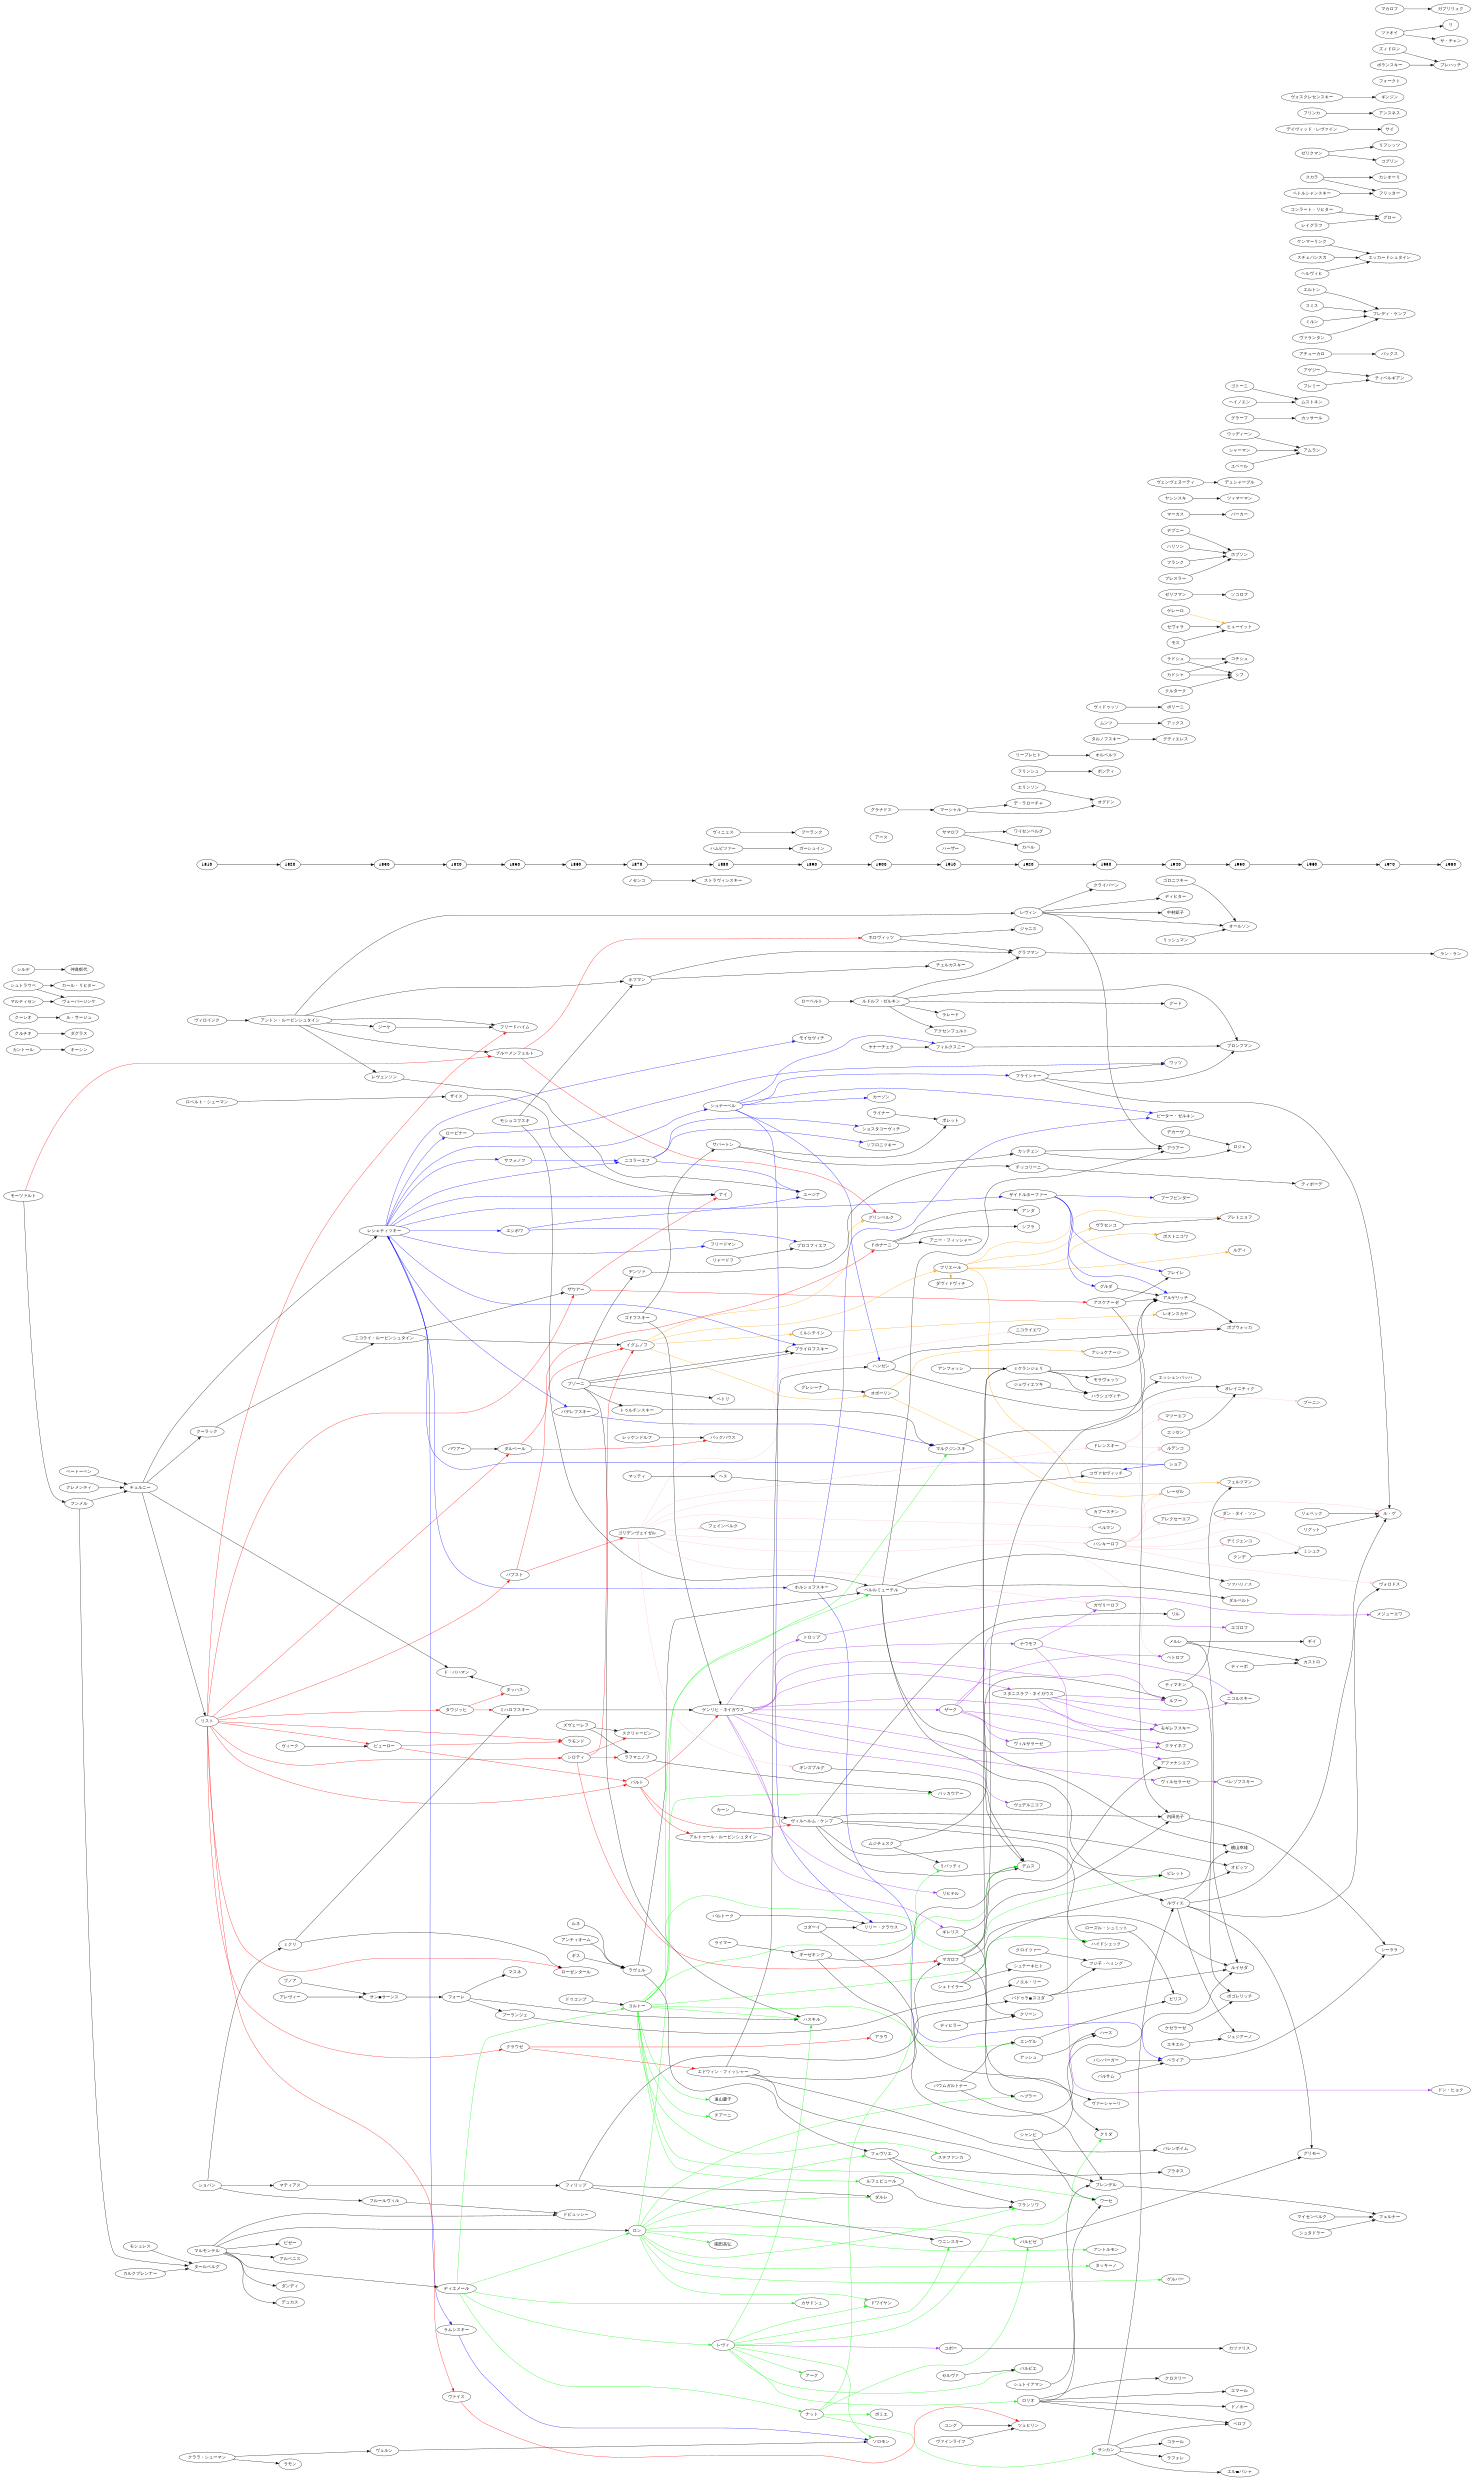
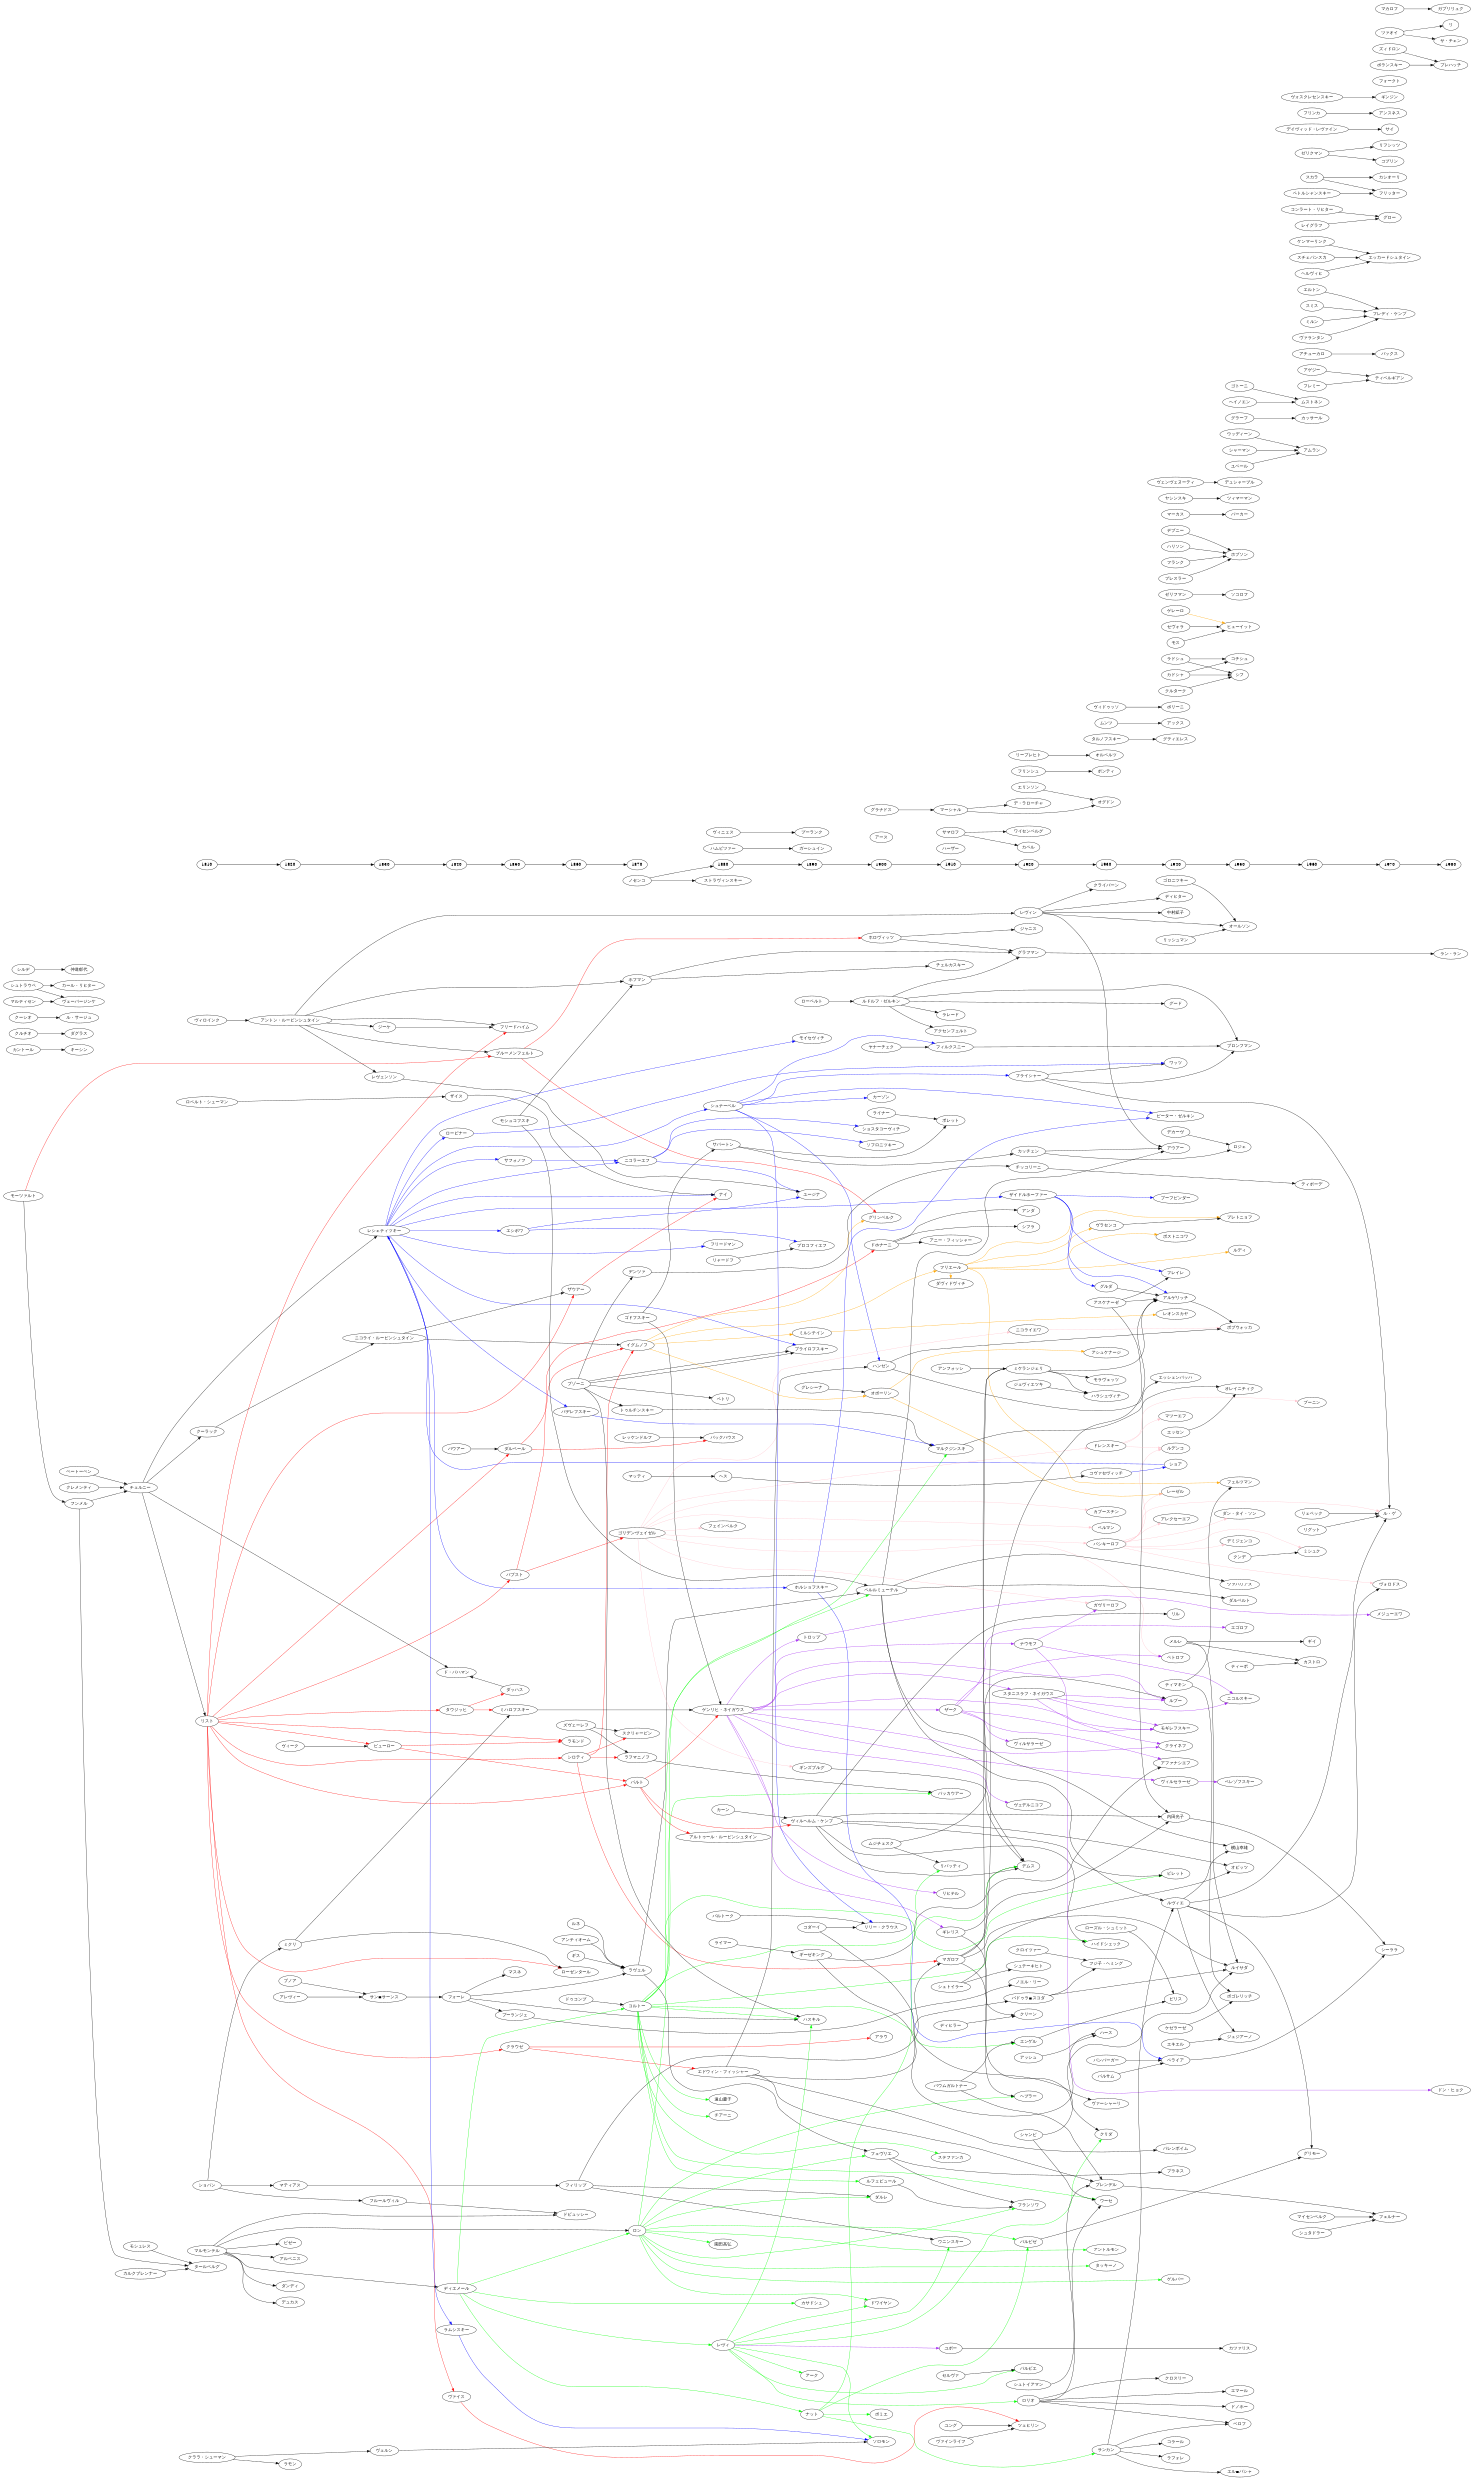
(679, 865) -> (680, 872)
(837, 1296) -> none
(1145, 1466) -> (1147, 1470)
none -> (547, 1988)
